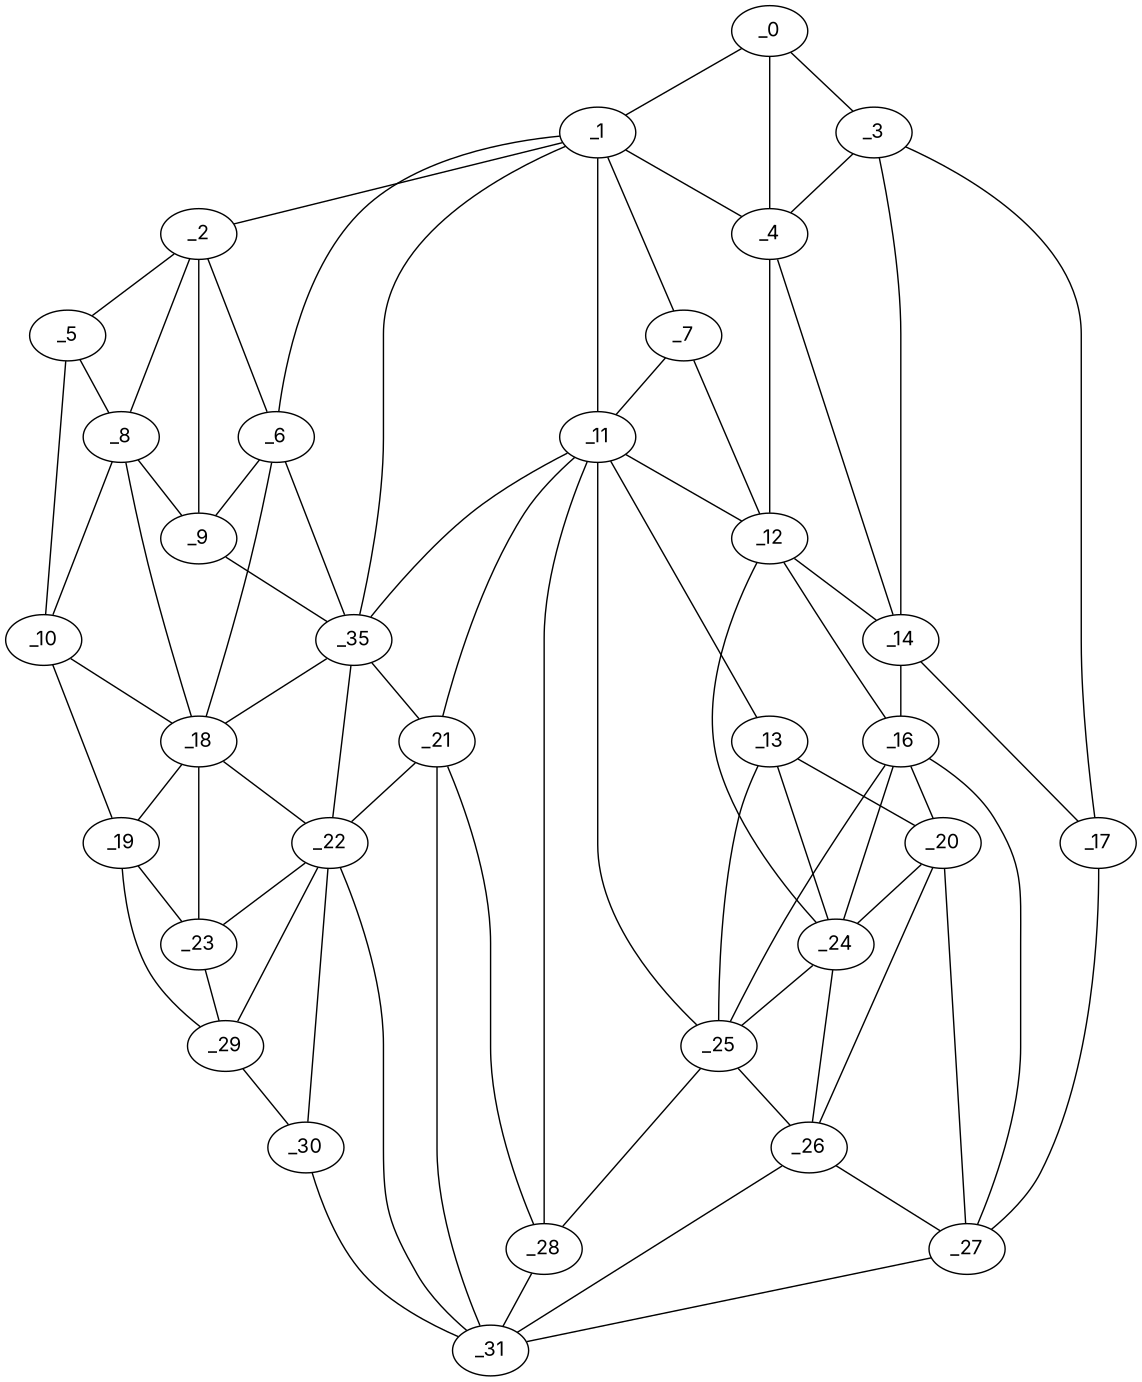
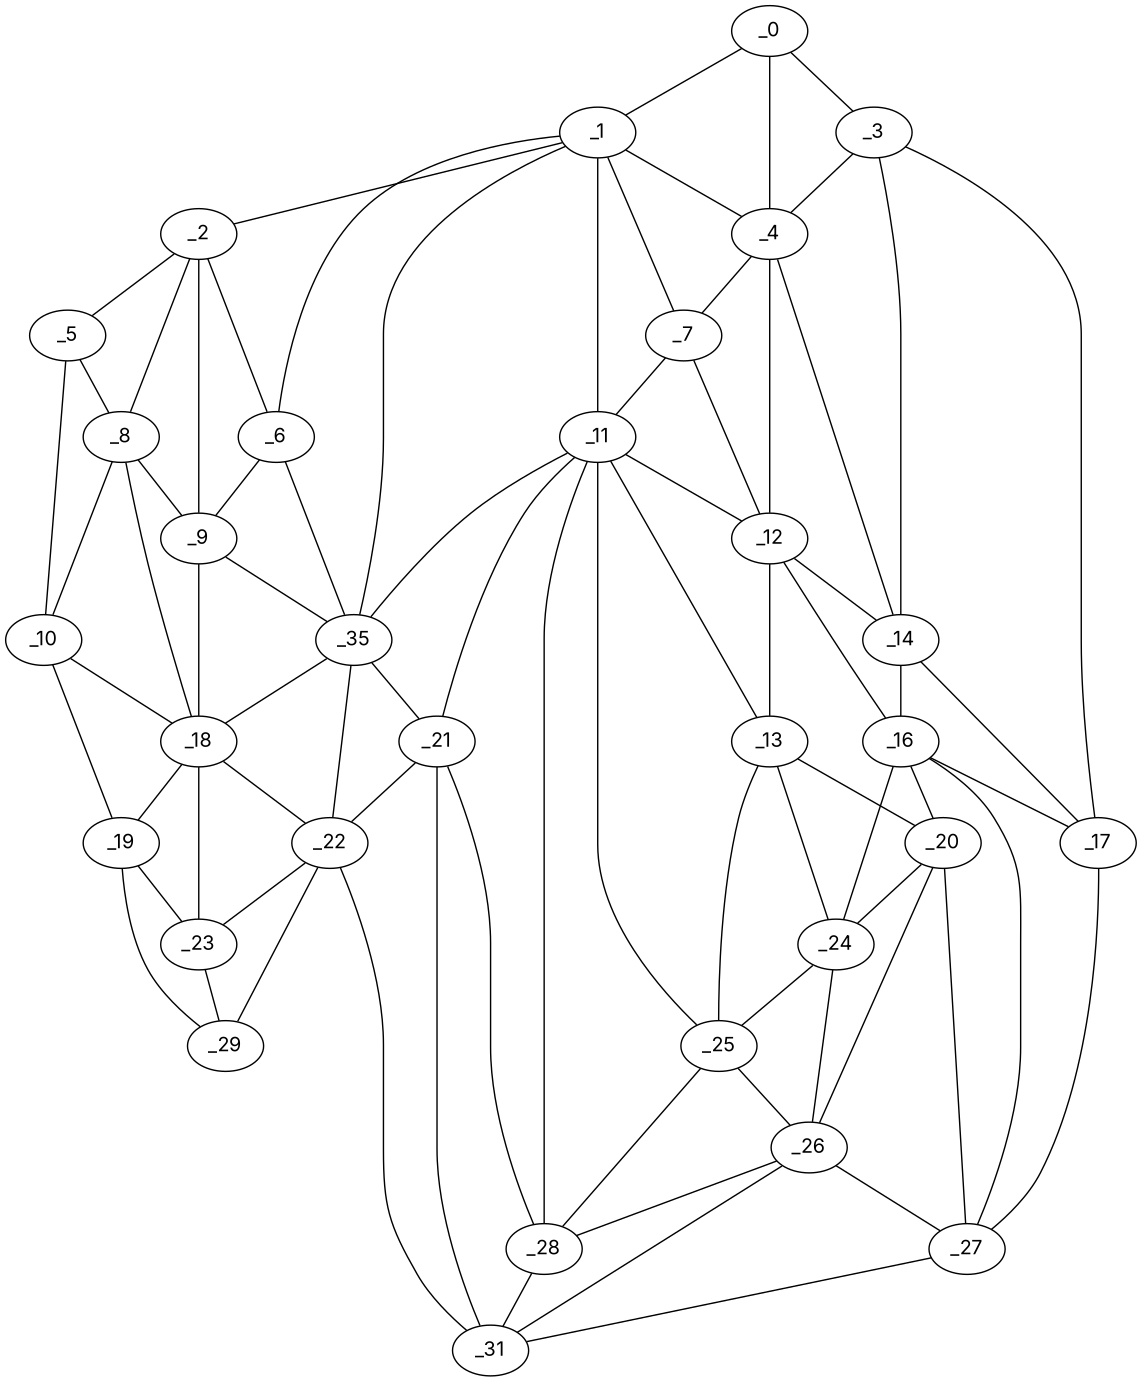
none -> (727, 285)
(243, 590) -> (199, 640)
(716, 753) -> (770, 640)
(803, 890) -> (999, 792)
(306, 1148) -> none
none -> (677, 1198)
